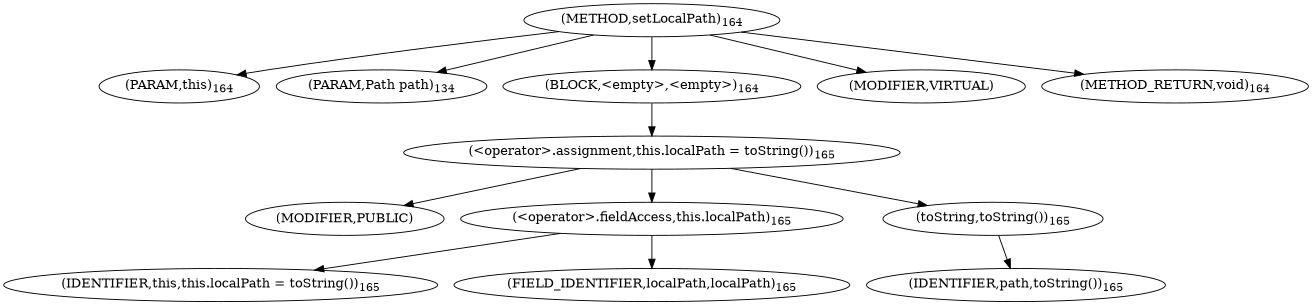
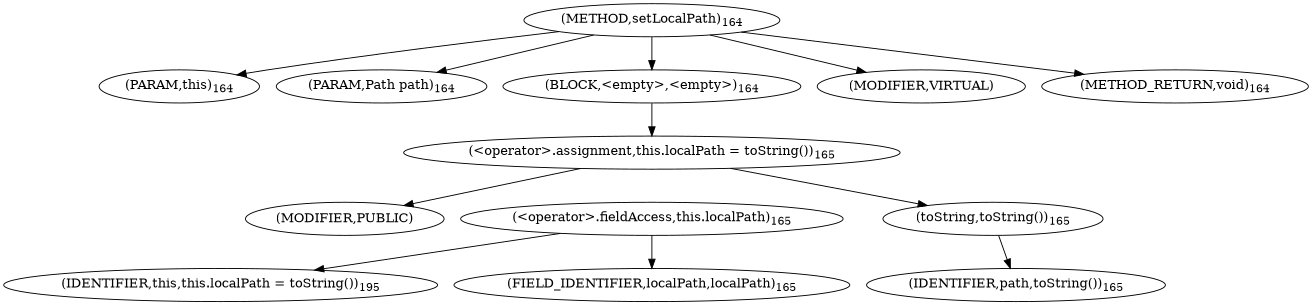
(445, 85) -> (445, 85)
(652, 181) -> none
(370, 284) -> (370, 284)
